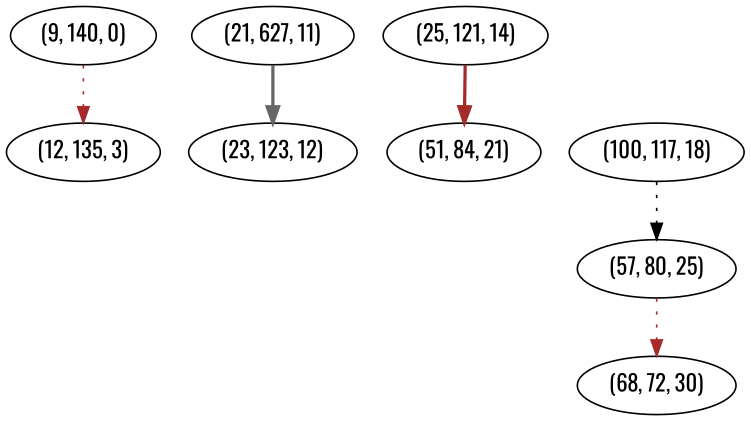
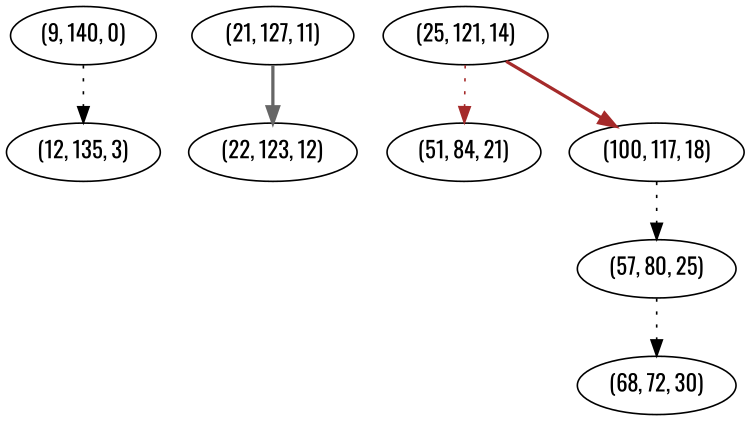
(273, 36) -> (273, 36)
(83, 86) -> (83, 86)
(465, 86) -> (465, 86)
none -> (554, 90)
(273, 152) -> (273, 152)
(657, 319) -> (657, 319)
